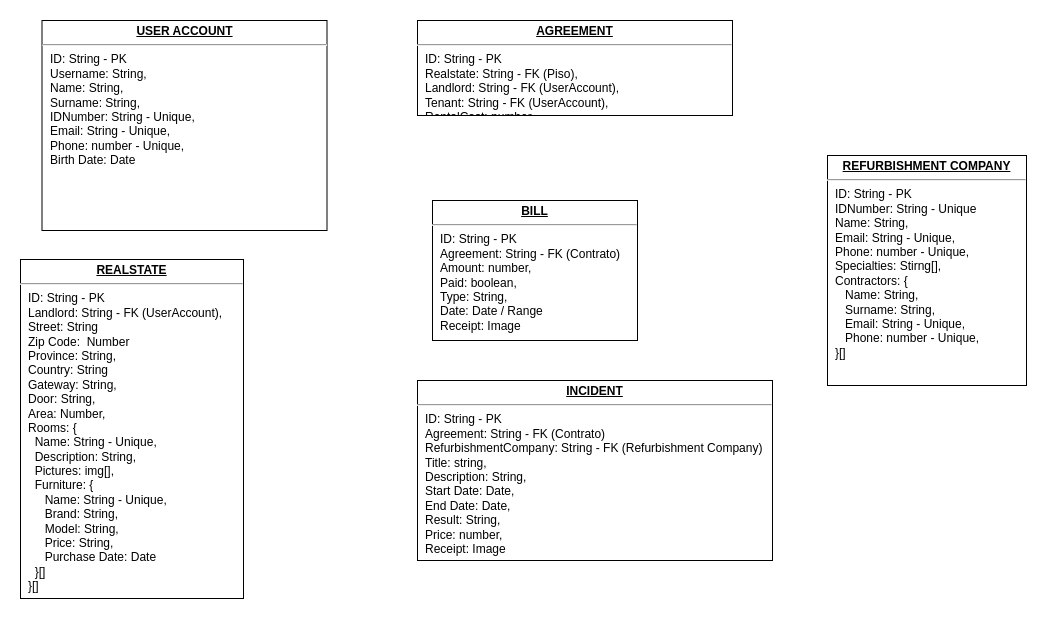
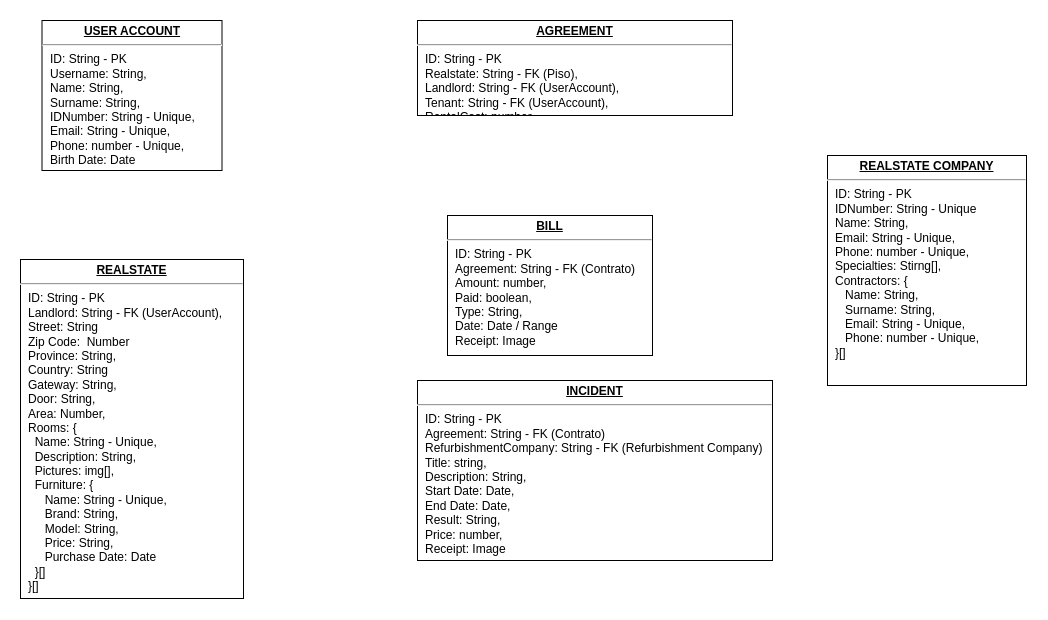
(185, 126) -> (132, 96)
(902, 249) -> (902, 249)
(535, 271) -> (550, 286)
